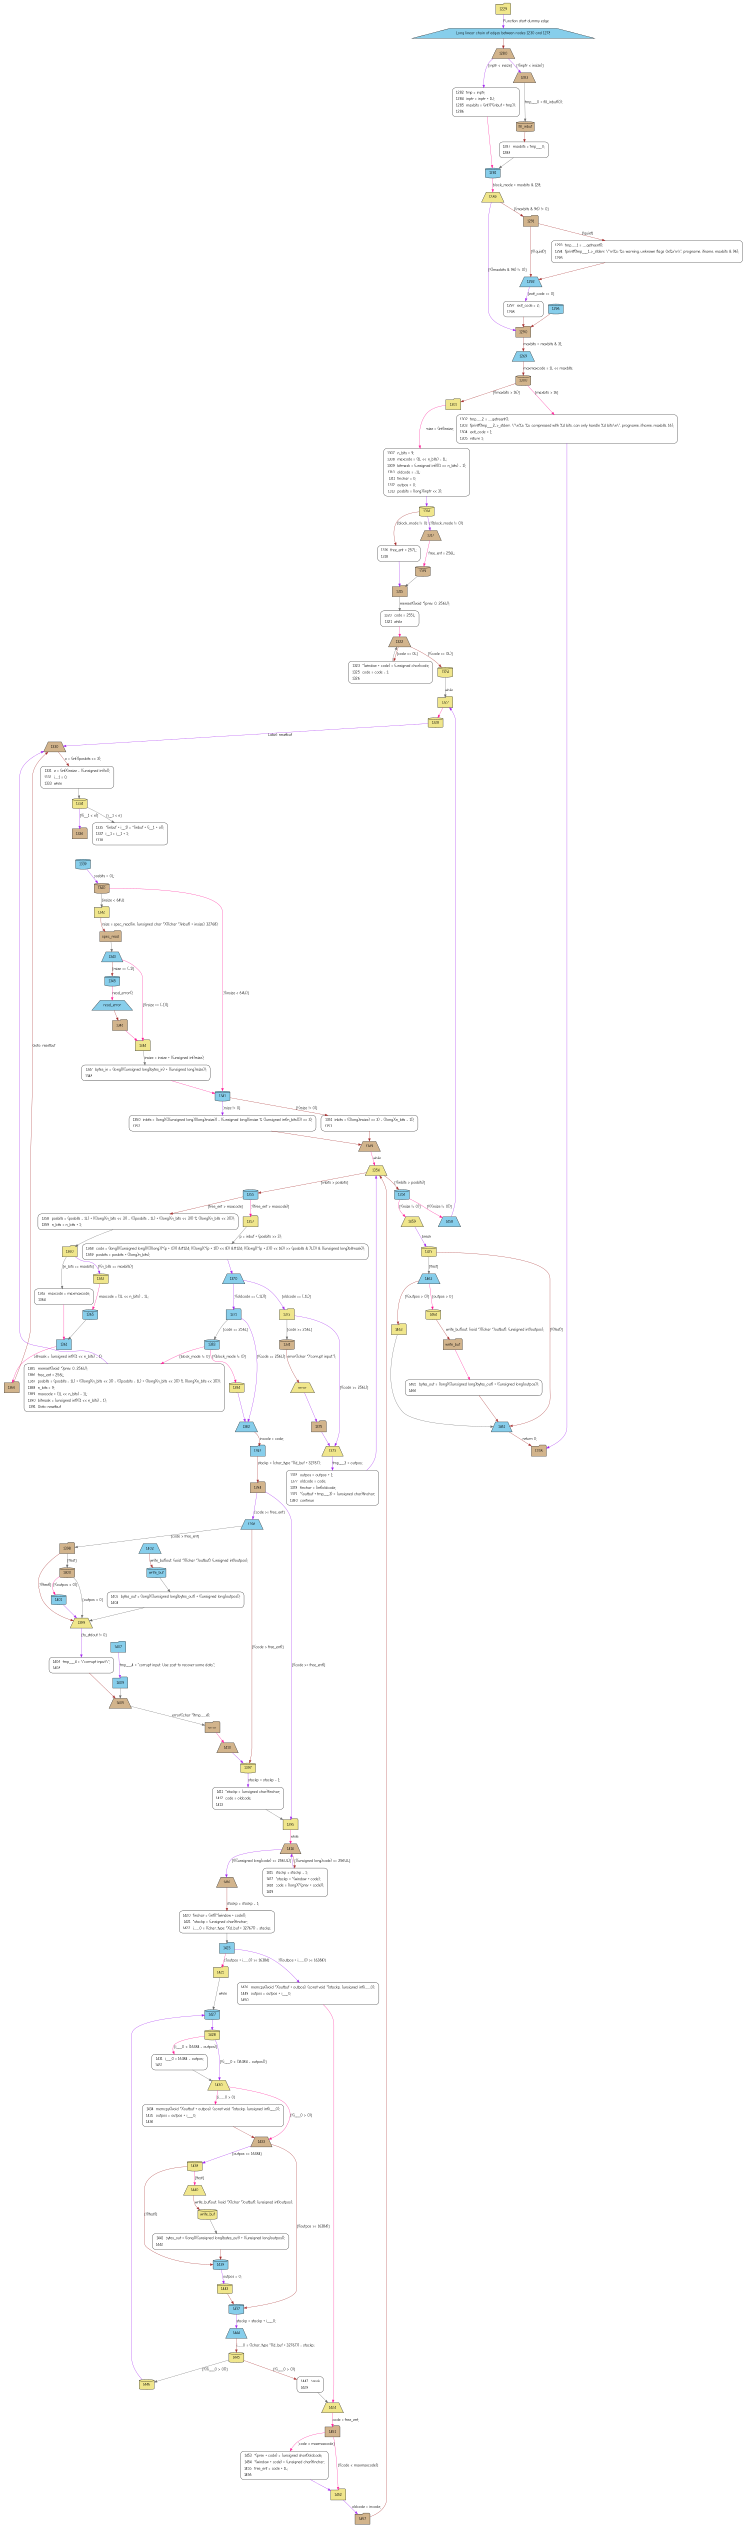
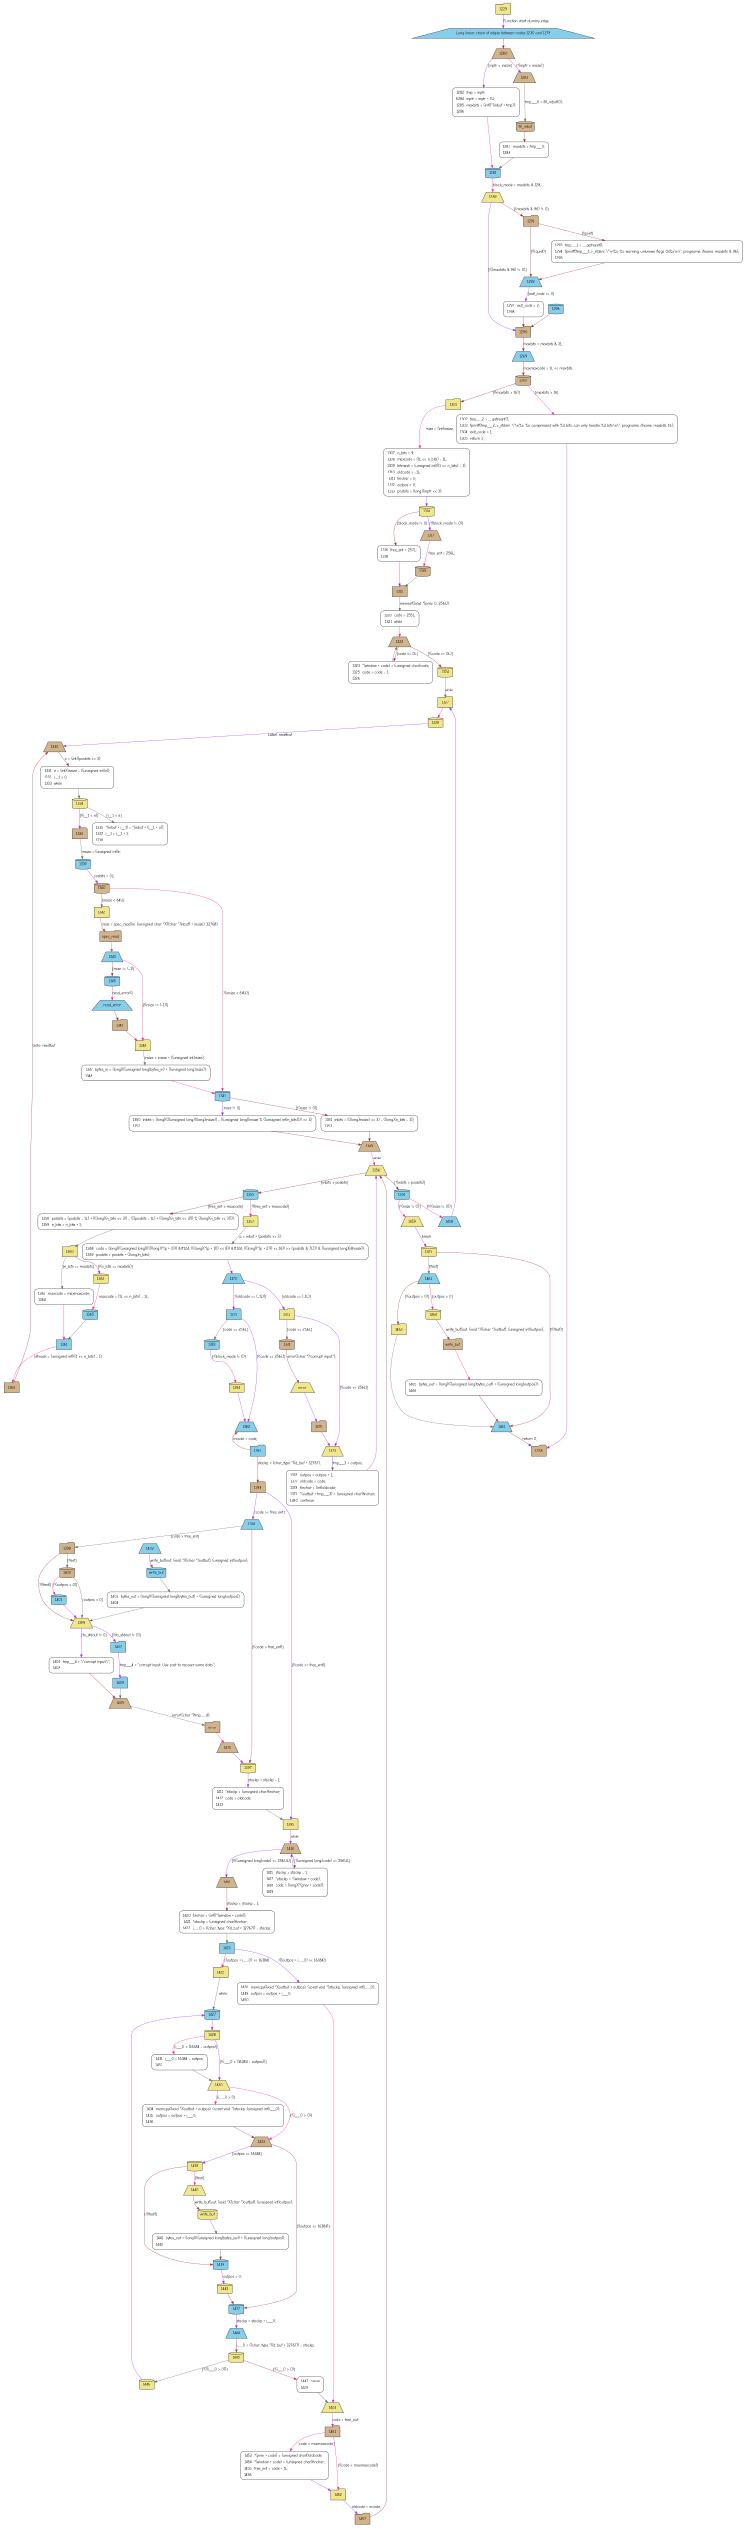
(460, 99) -> (460, 99)
none -> (81, 848)
(124, 1388) -> none
(259, 1437) -> (237, 1445)
none -> (104, 1631)
(346, 2420) -> (346, 2420)
